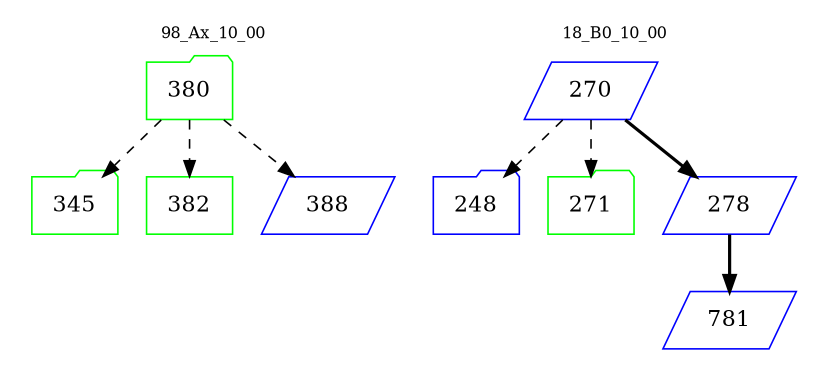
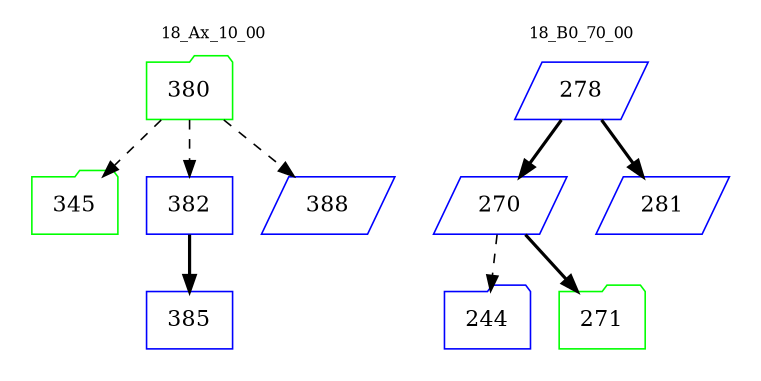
(213, 34) -> (213, 34)
(615, 34) -> (581, 34)
(591, 140) -> (546, 257)
(654, 143) -> (546, 142)
(190, 206) -> (190, 206)
(476, 206) -> (487, 320)
none -> (190, 320)
(730, 320) -> (663, 206)
